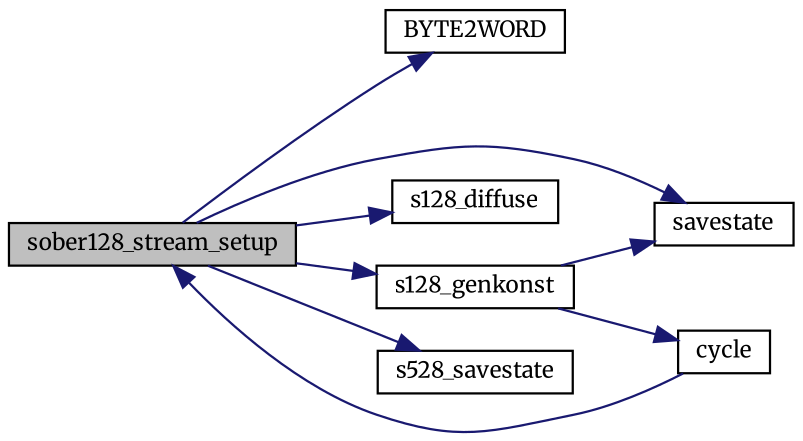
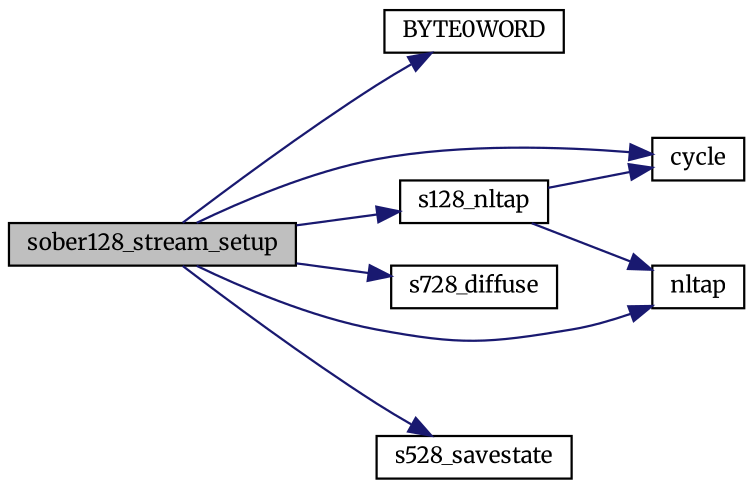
(475, 31) -> (474, 31)
(475, 202) -> (474, 287)
(724, 224) -> (698, 287)
(475, 287) -> (474, 202)
(418, 426) -> (407, 154)
